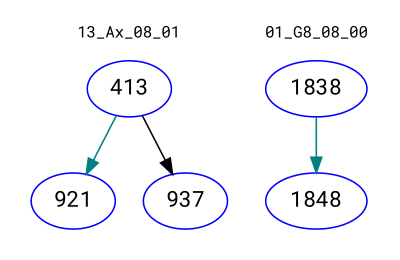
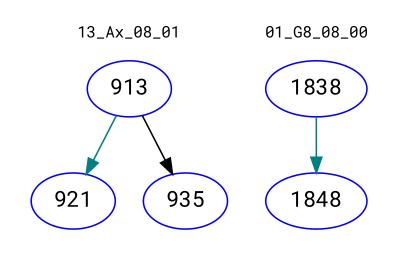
(129, 89) -> (129, 89)
(185, 201) -> (185, 201)
